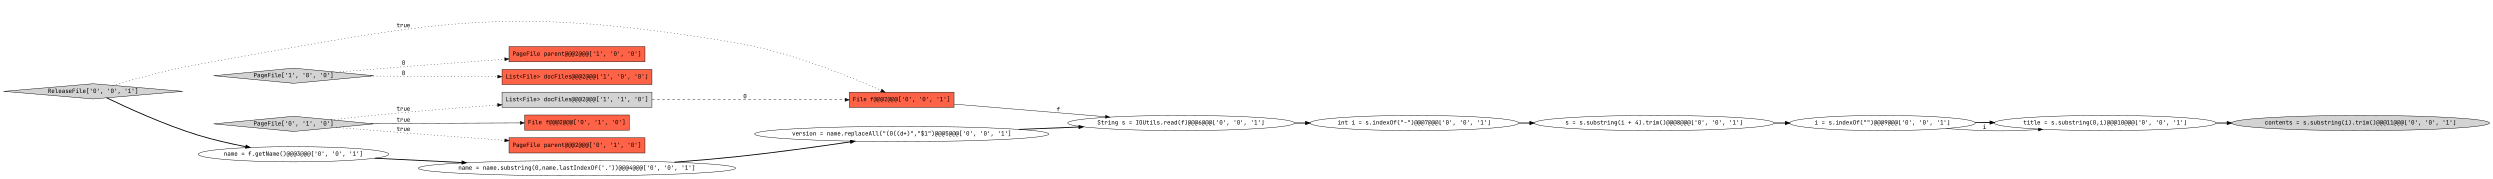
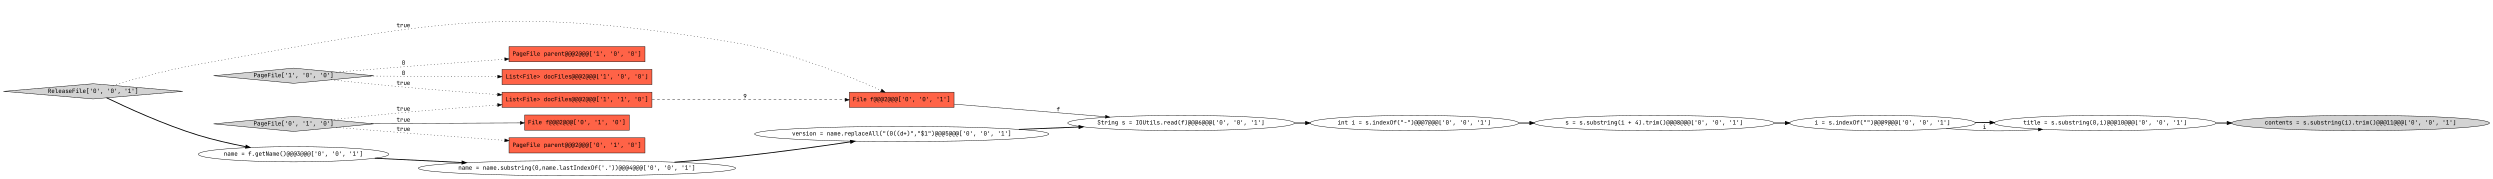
none -> (414, 88)
(745, 97) -> (745, 97)
(577, 100) -> (577, 100)
